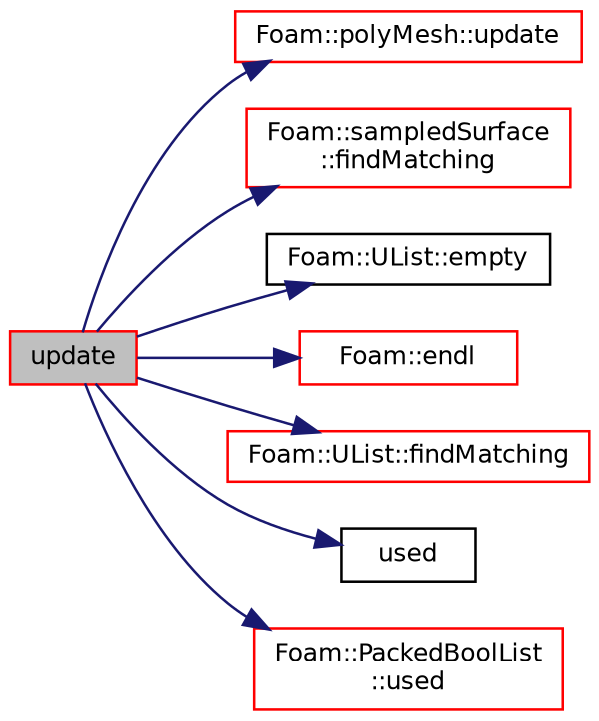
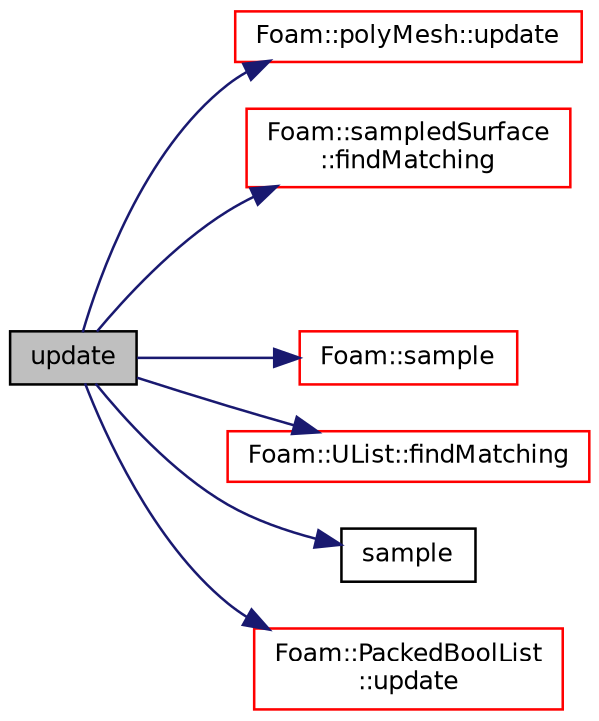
(408, 259) -> none
(73, 358) -> (73, 358)
(408, 358) -> (408, 358)
(408, 555) -> (408, 555)
(408, 669) -> (408, 669)
